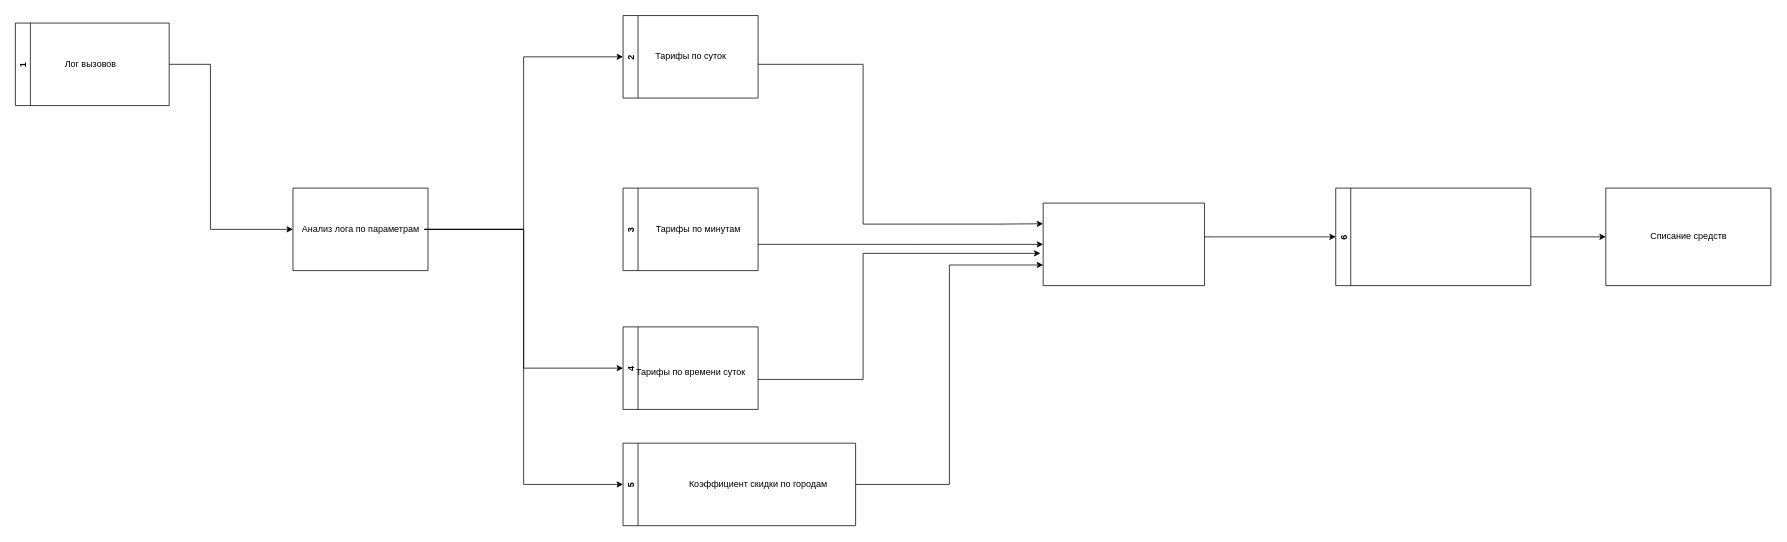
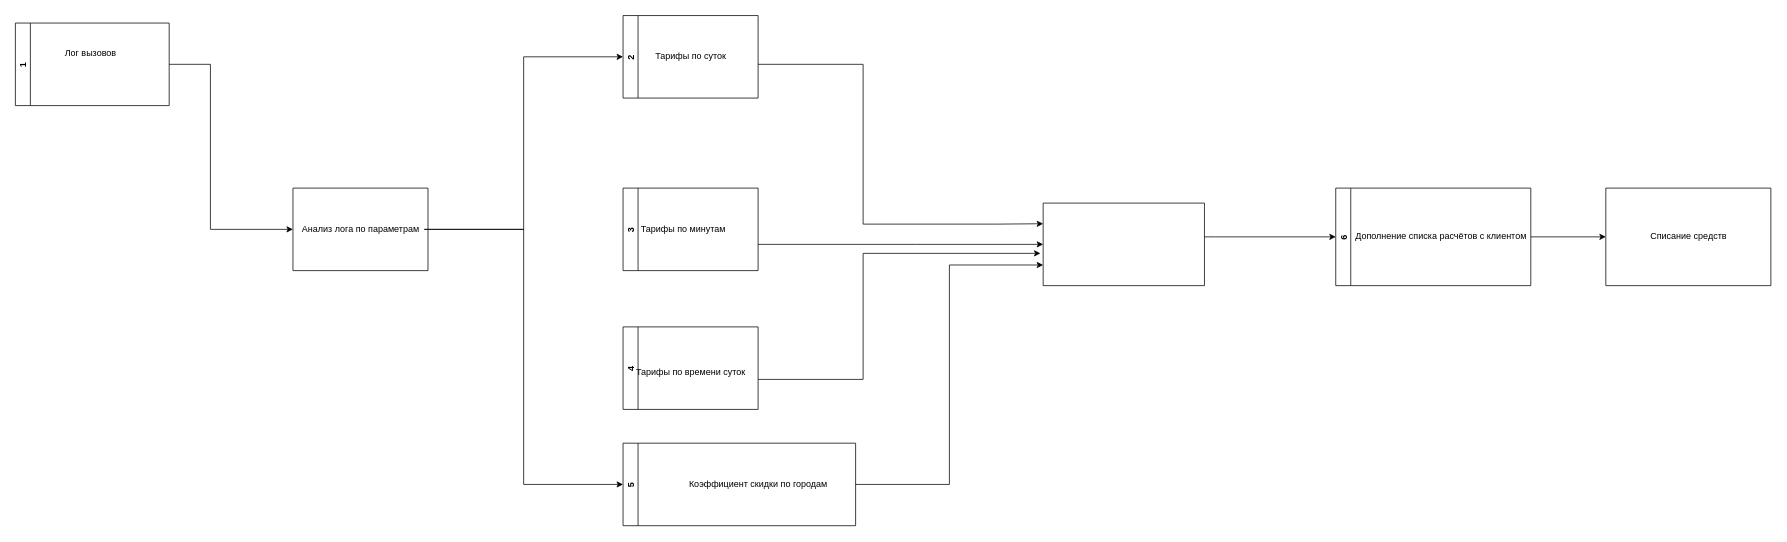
(90, 64) -> (90, 53)
(698, 229) -> (683, 229)
none -> (1440, 237)
(616, 368) -> none
